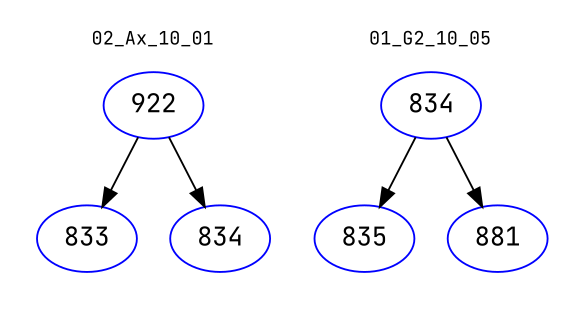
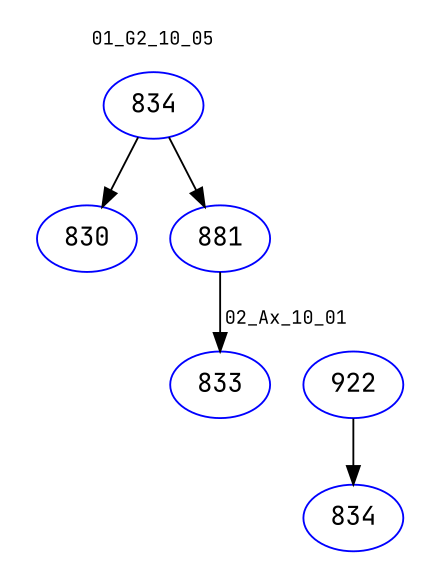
(125, 164) -> (220, 313)
(364, 239) -> (87, 239)
